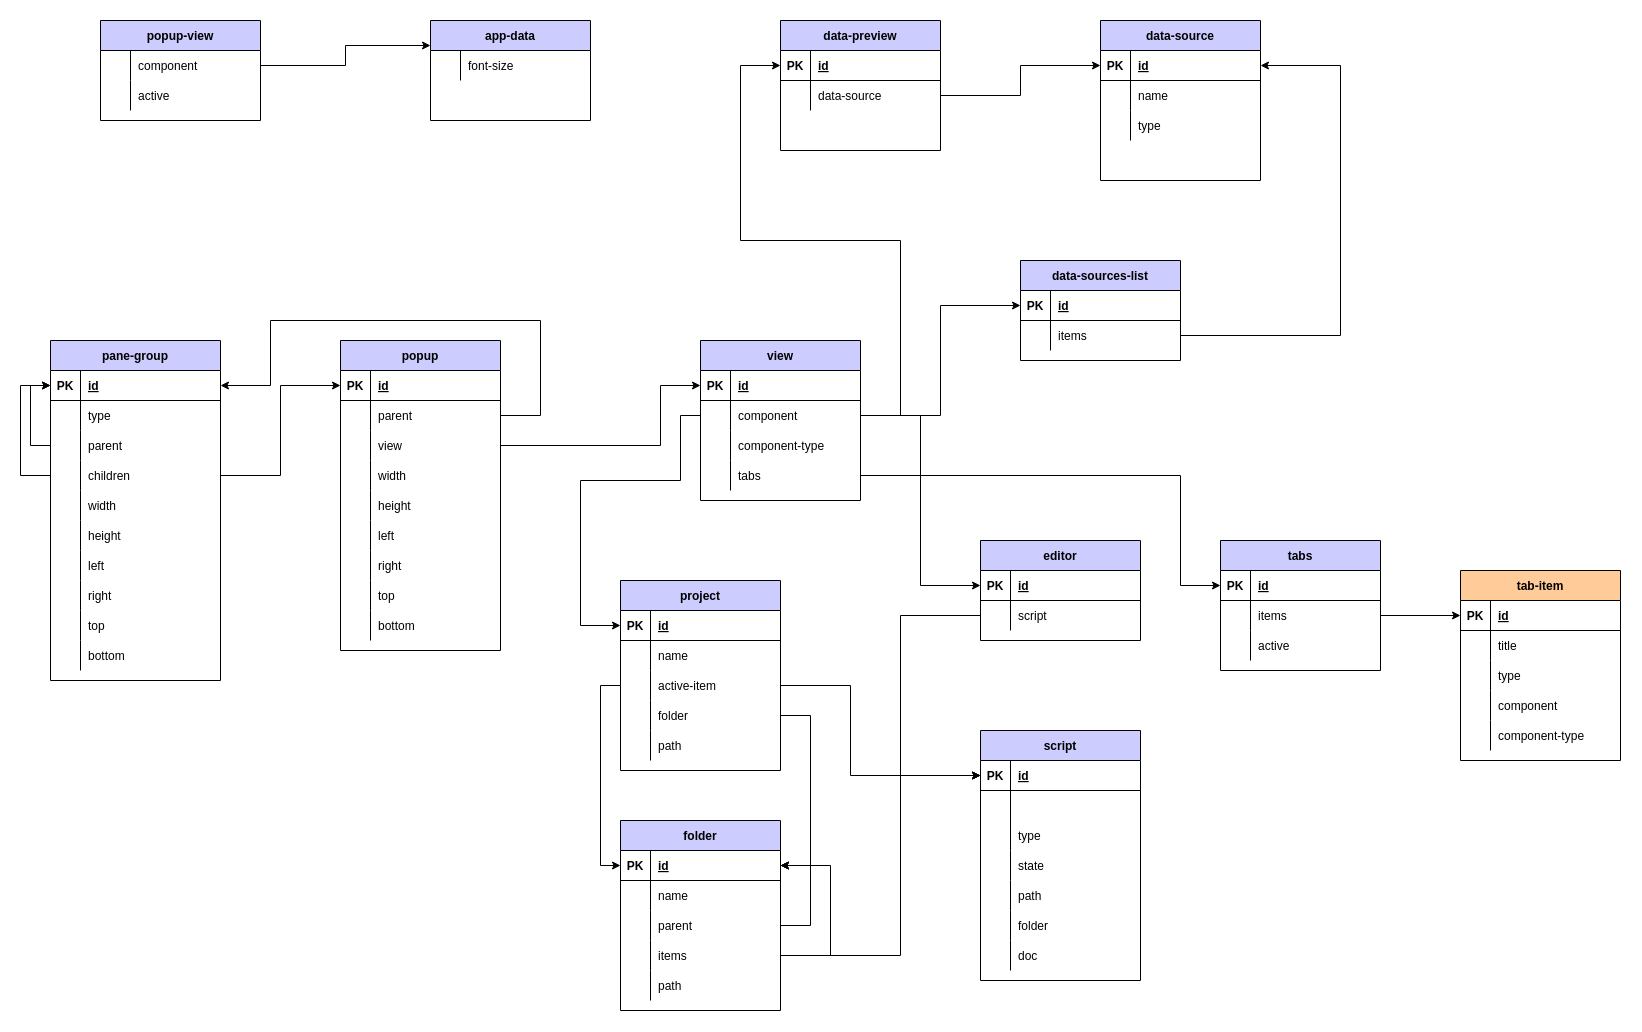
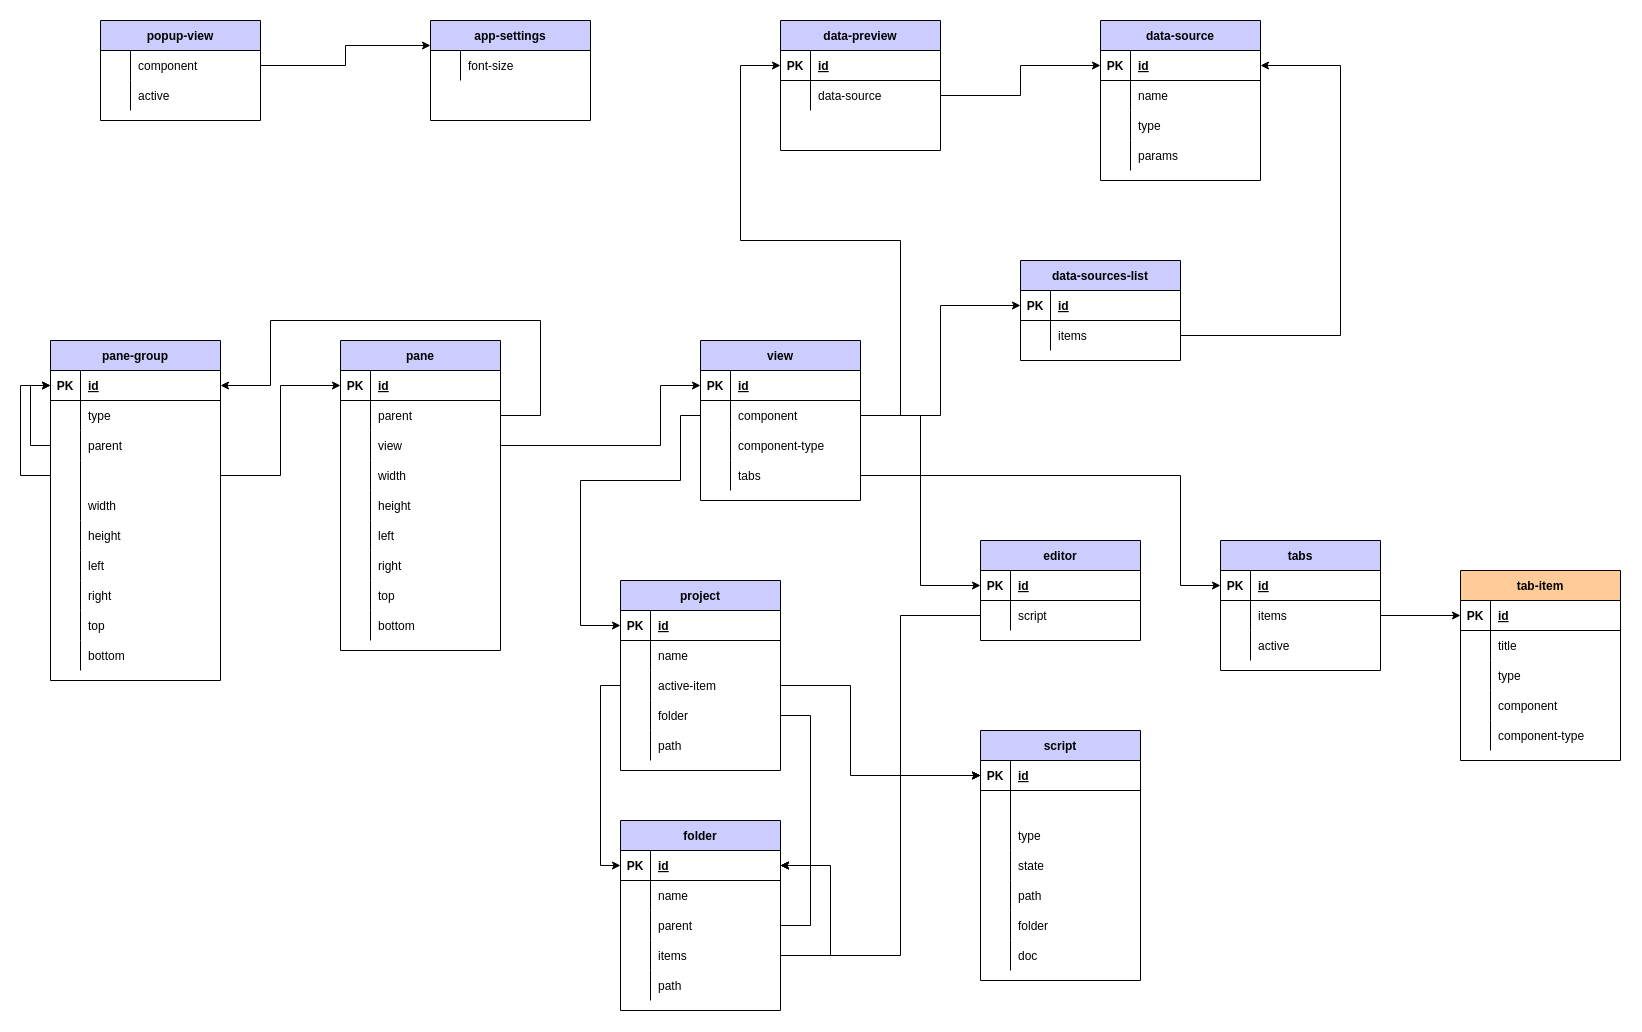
(510, 36) -> (510, 36)
none -> (1196, 156)
(420, 356) -> (420, 356)
(151, 476) -> none
